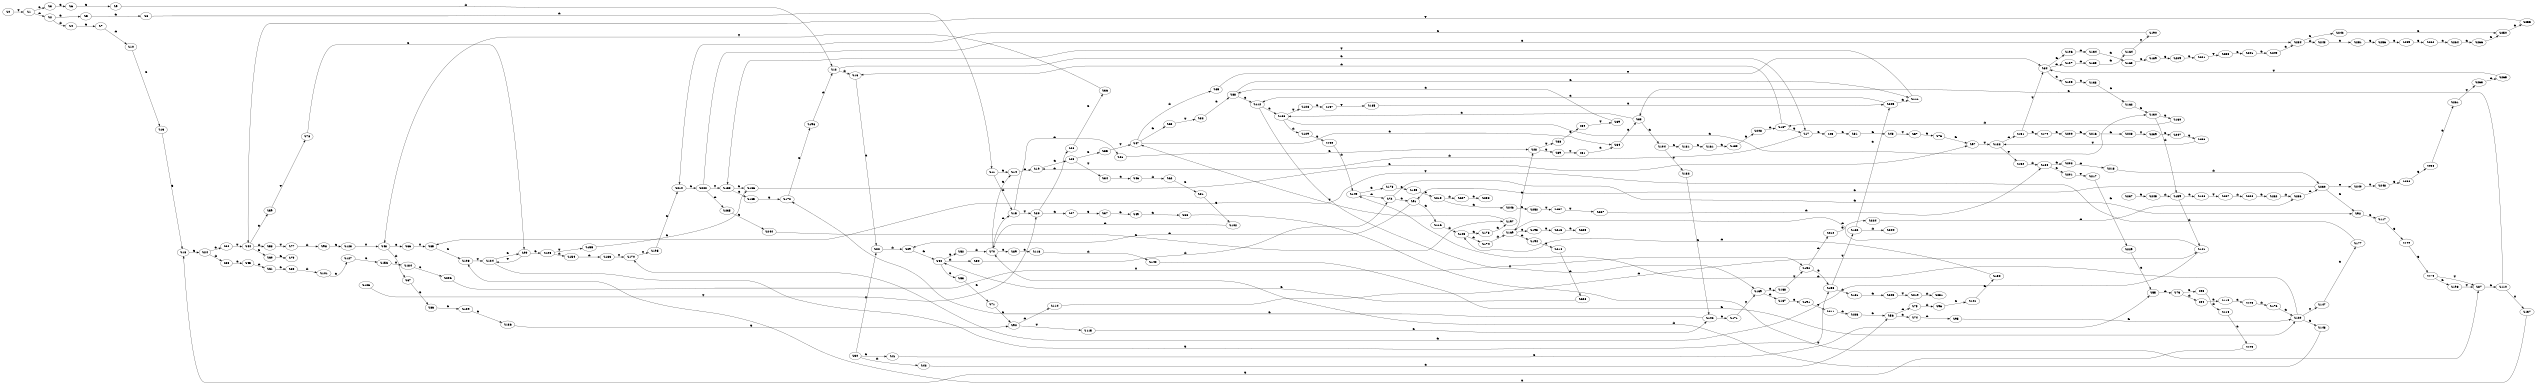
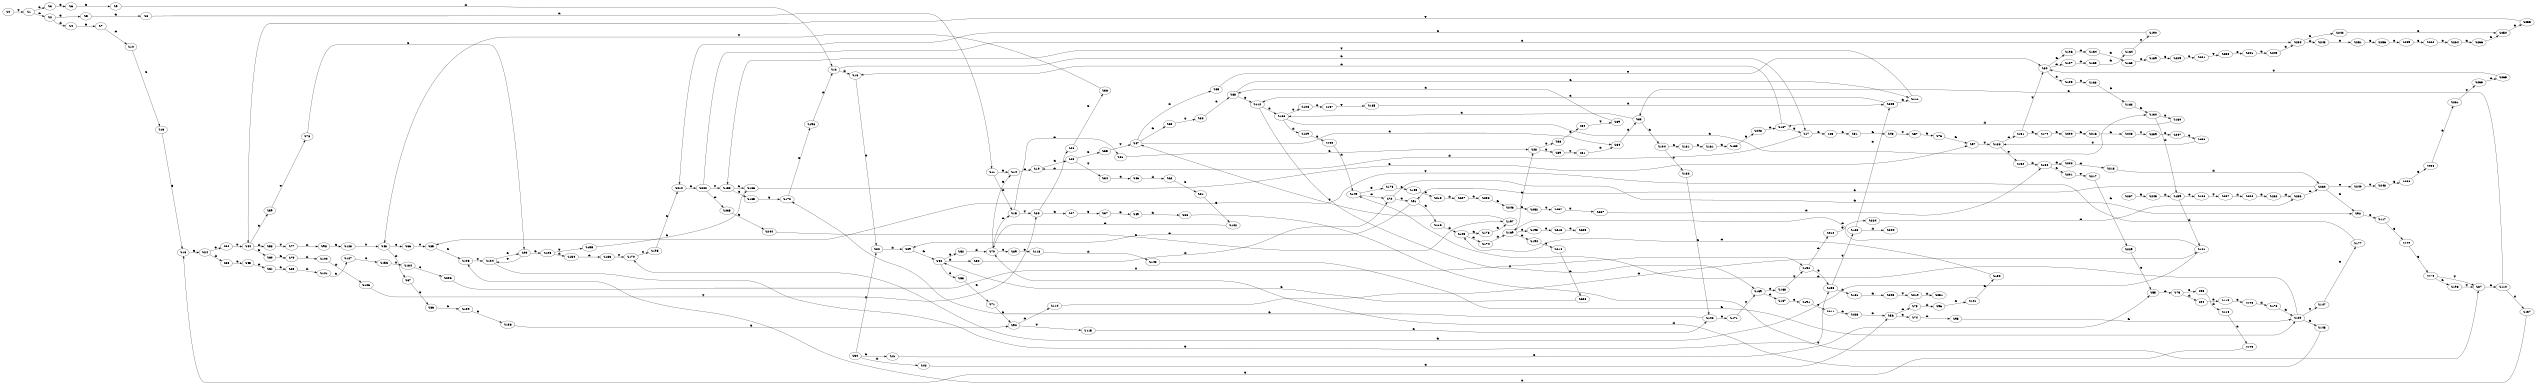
(1472, 206) -> (1497, 203)
none -> (324, 259)
